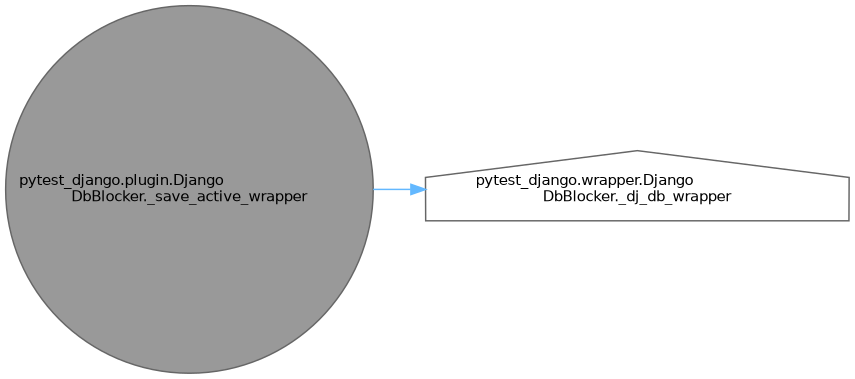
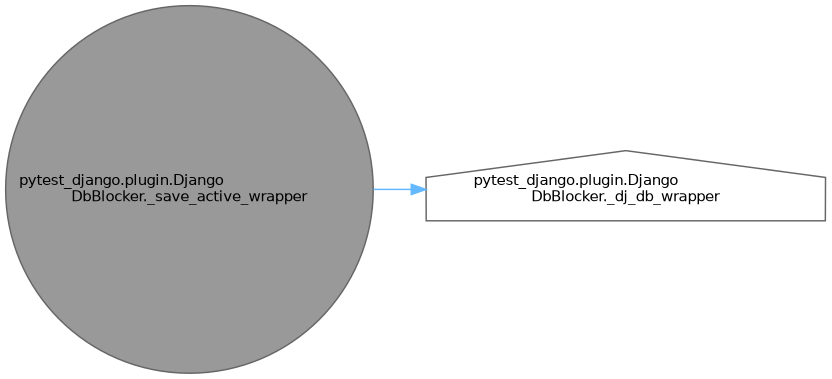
(637, 189) -> (626, 189)
